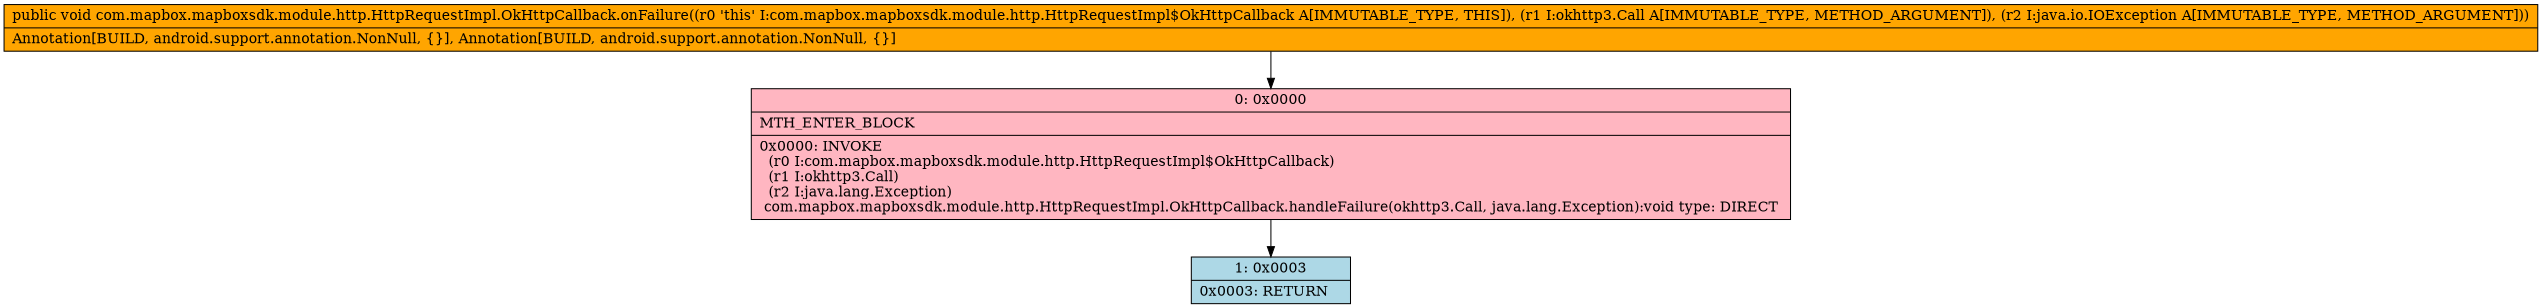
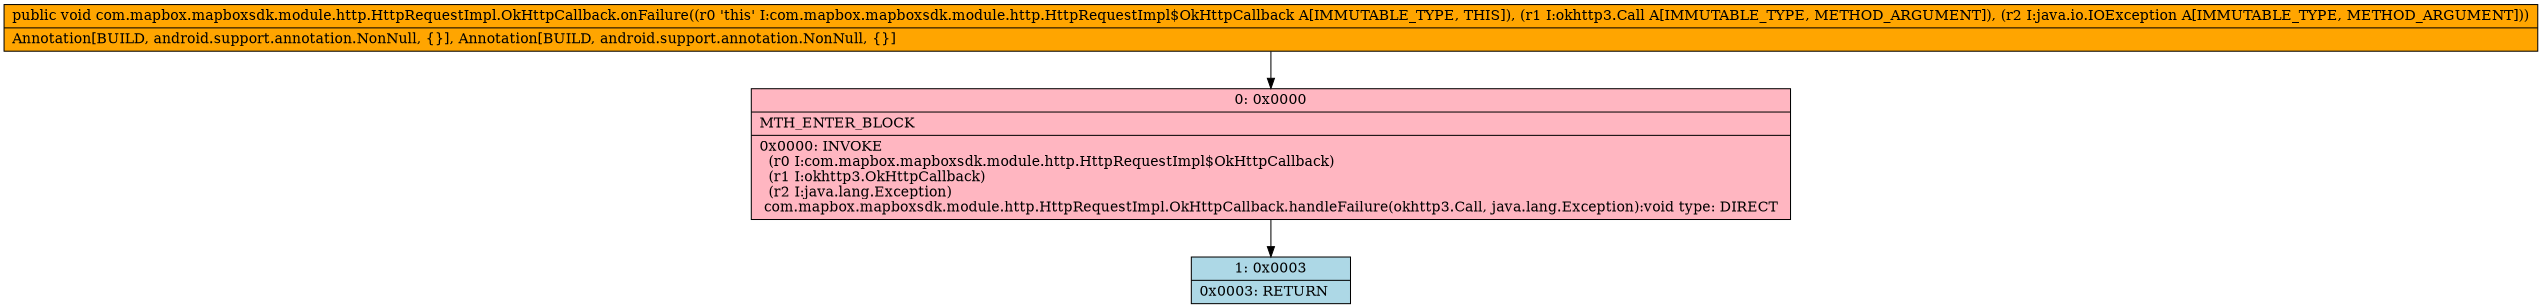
(829, 177) -> (872, 177)
